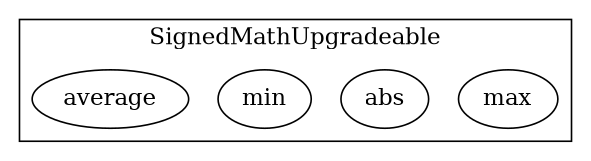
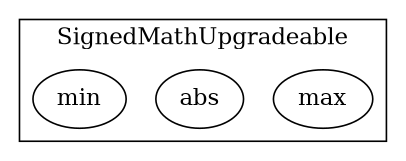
(110, 99) -> none
